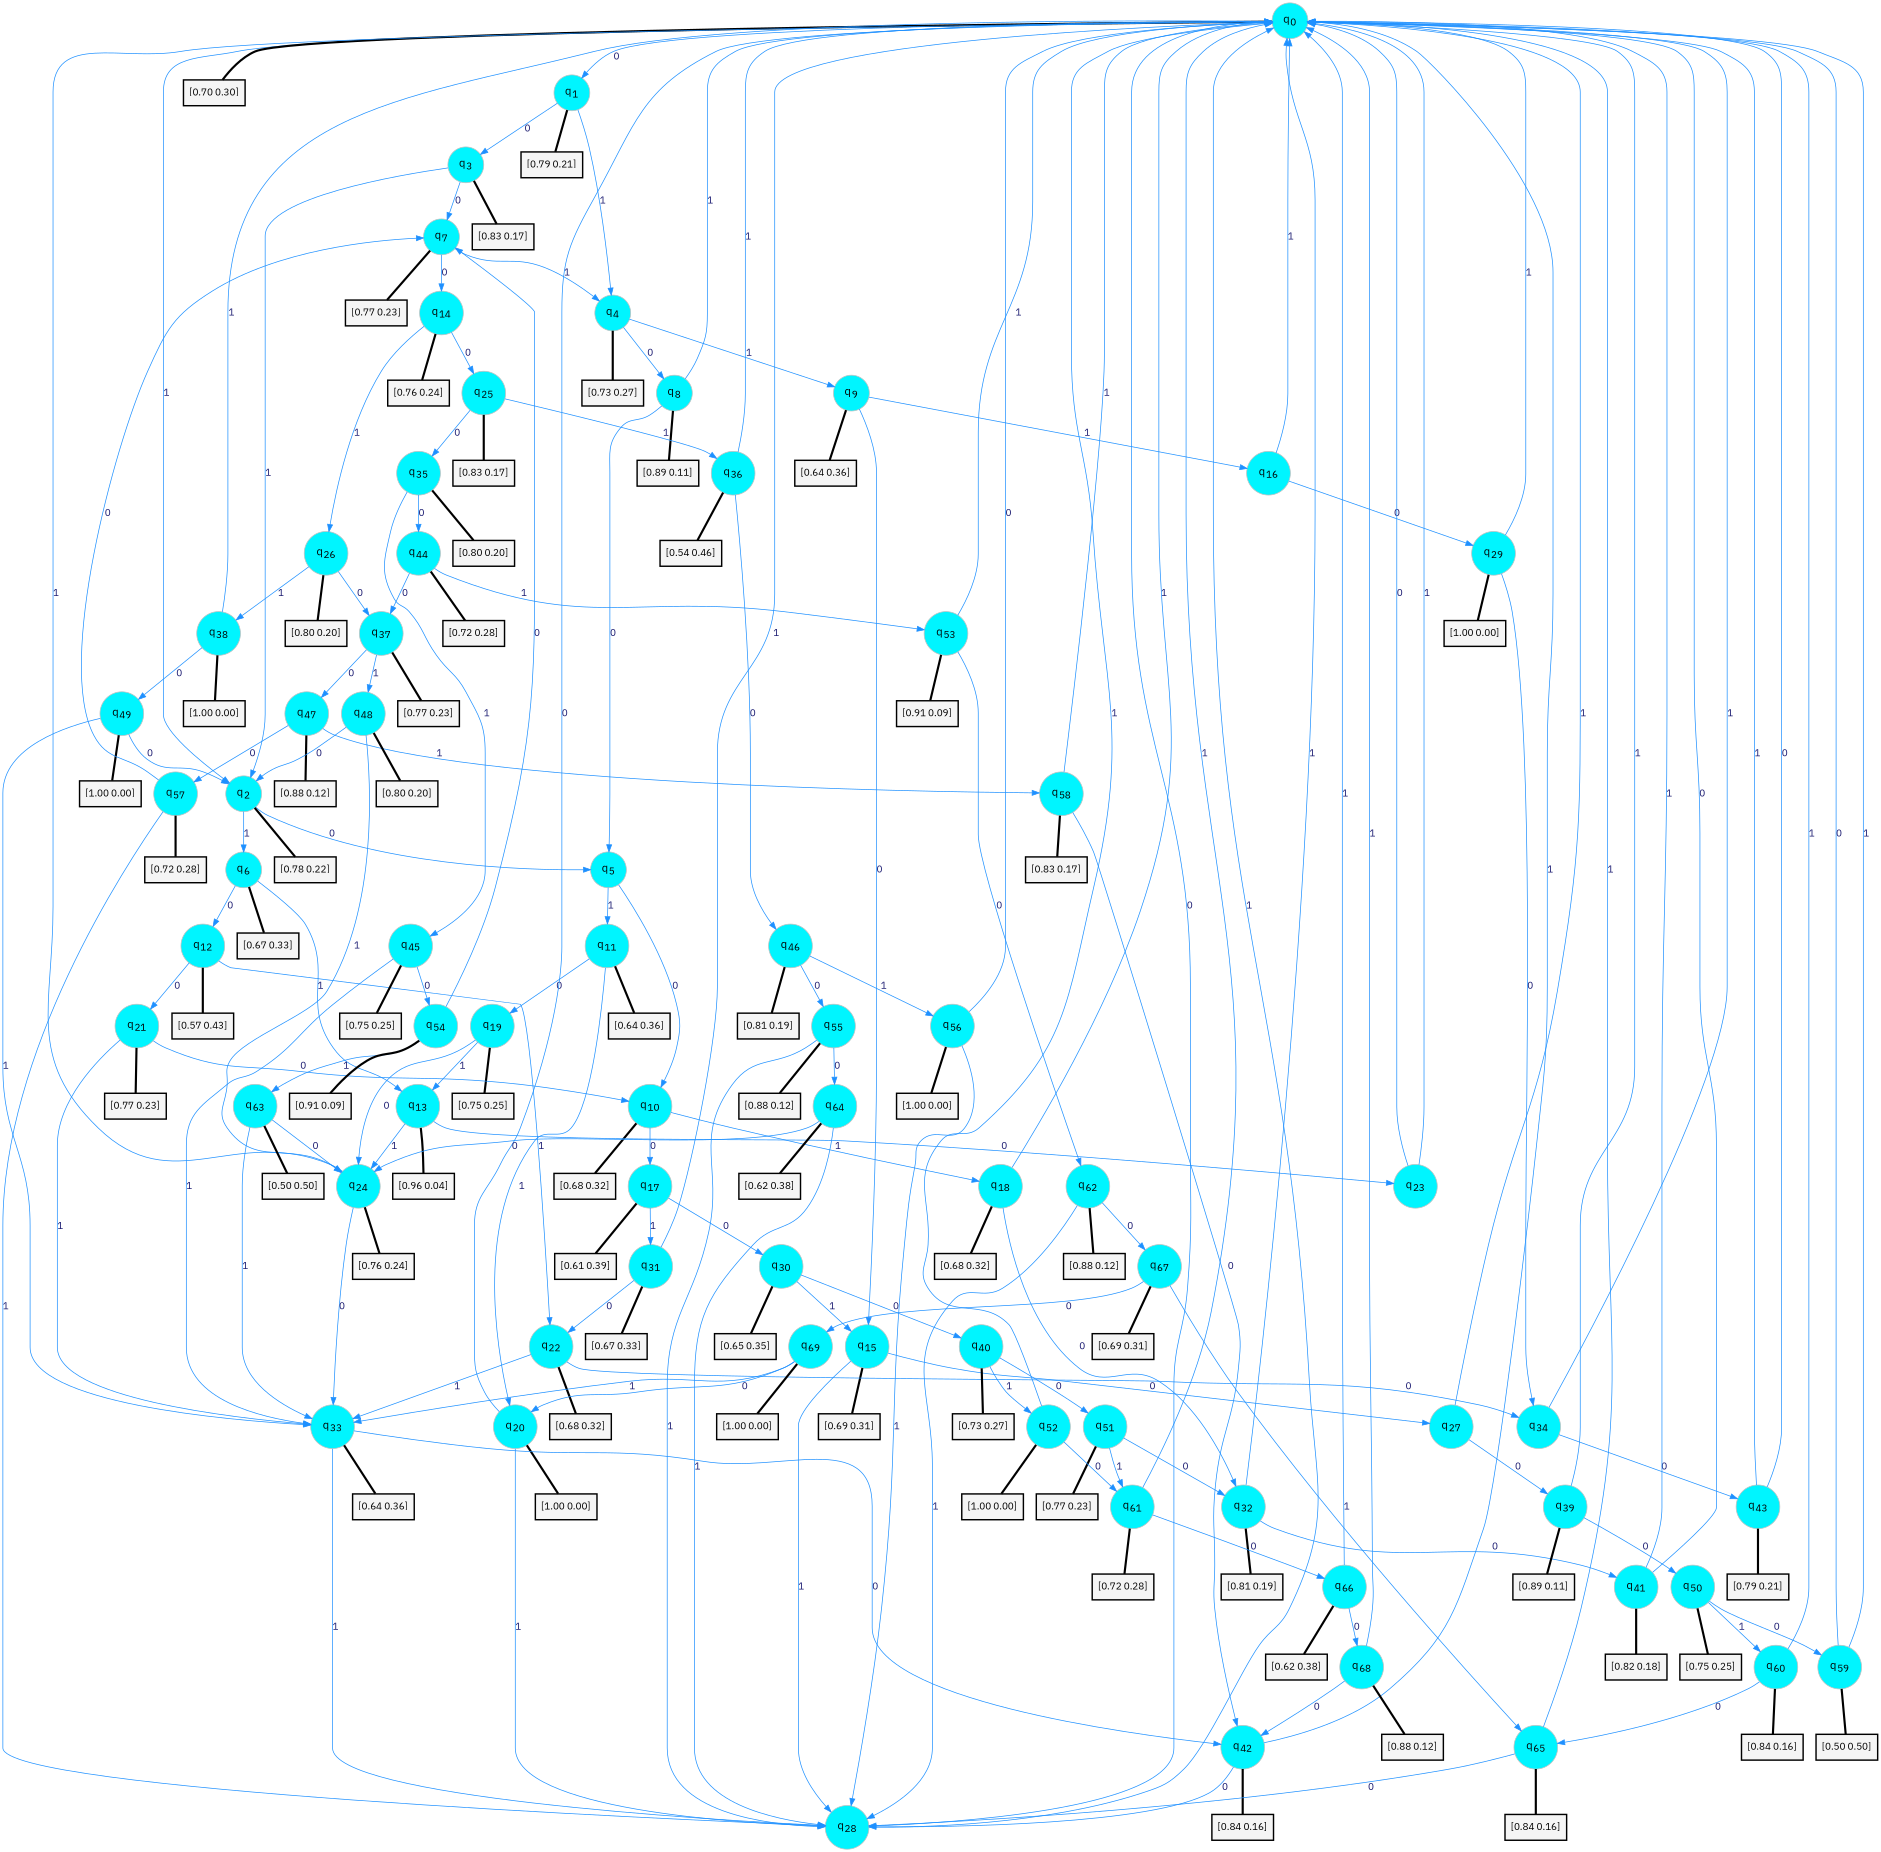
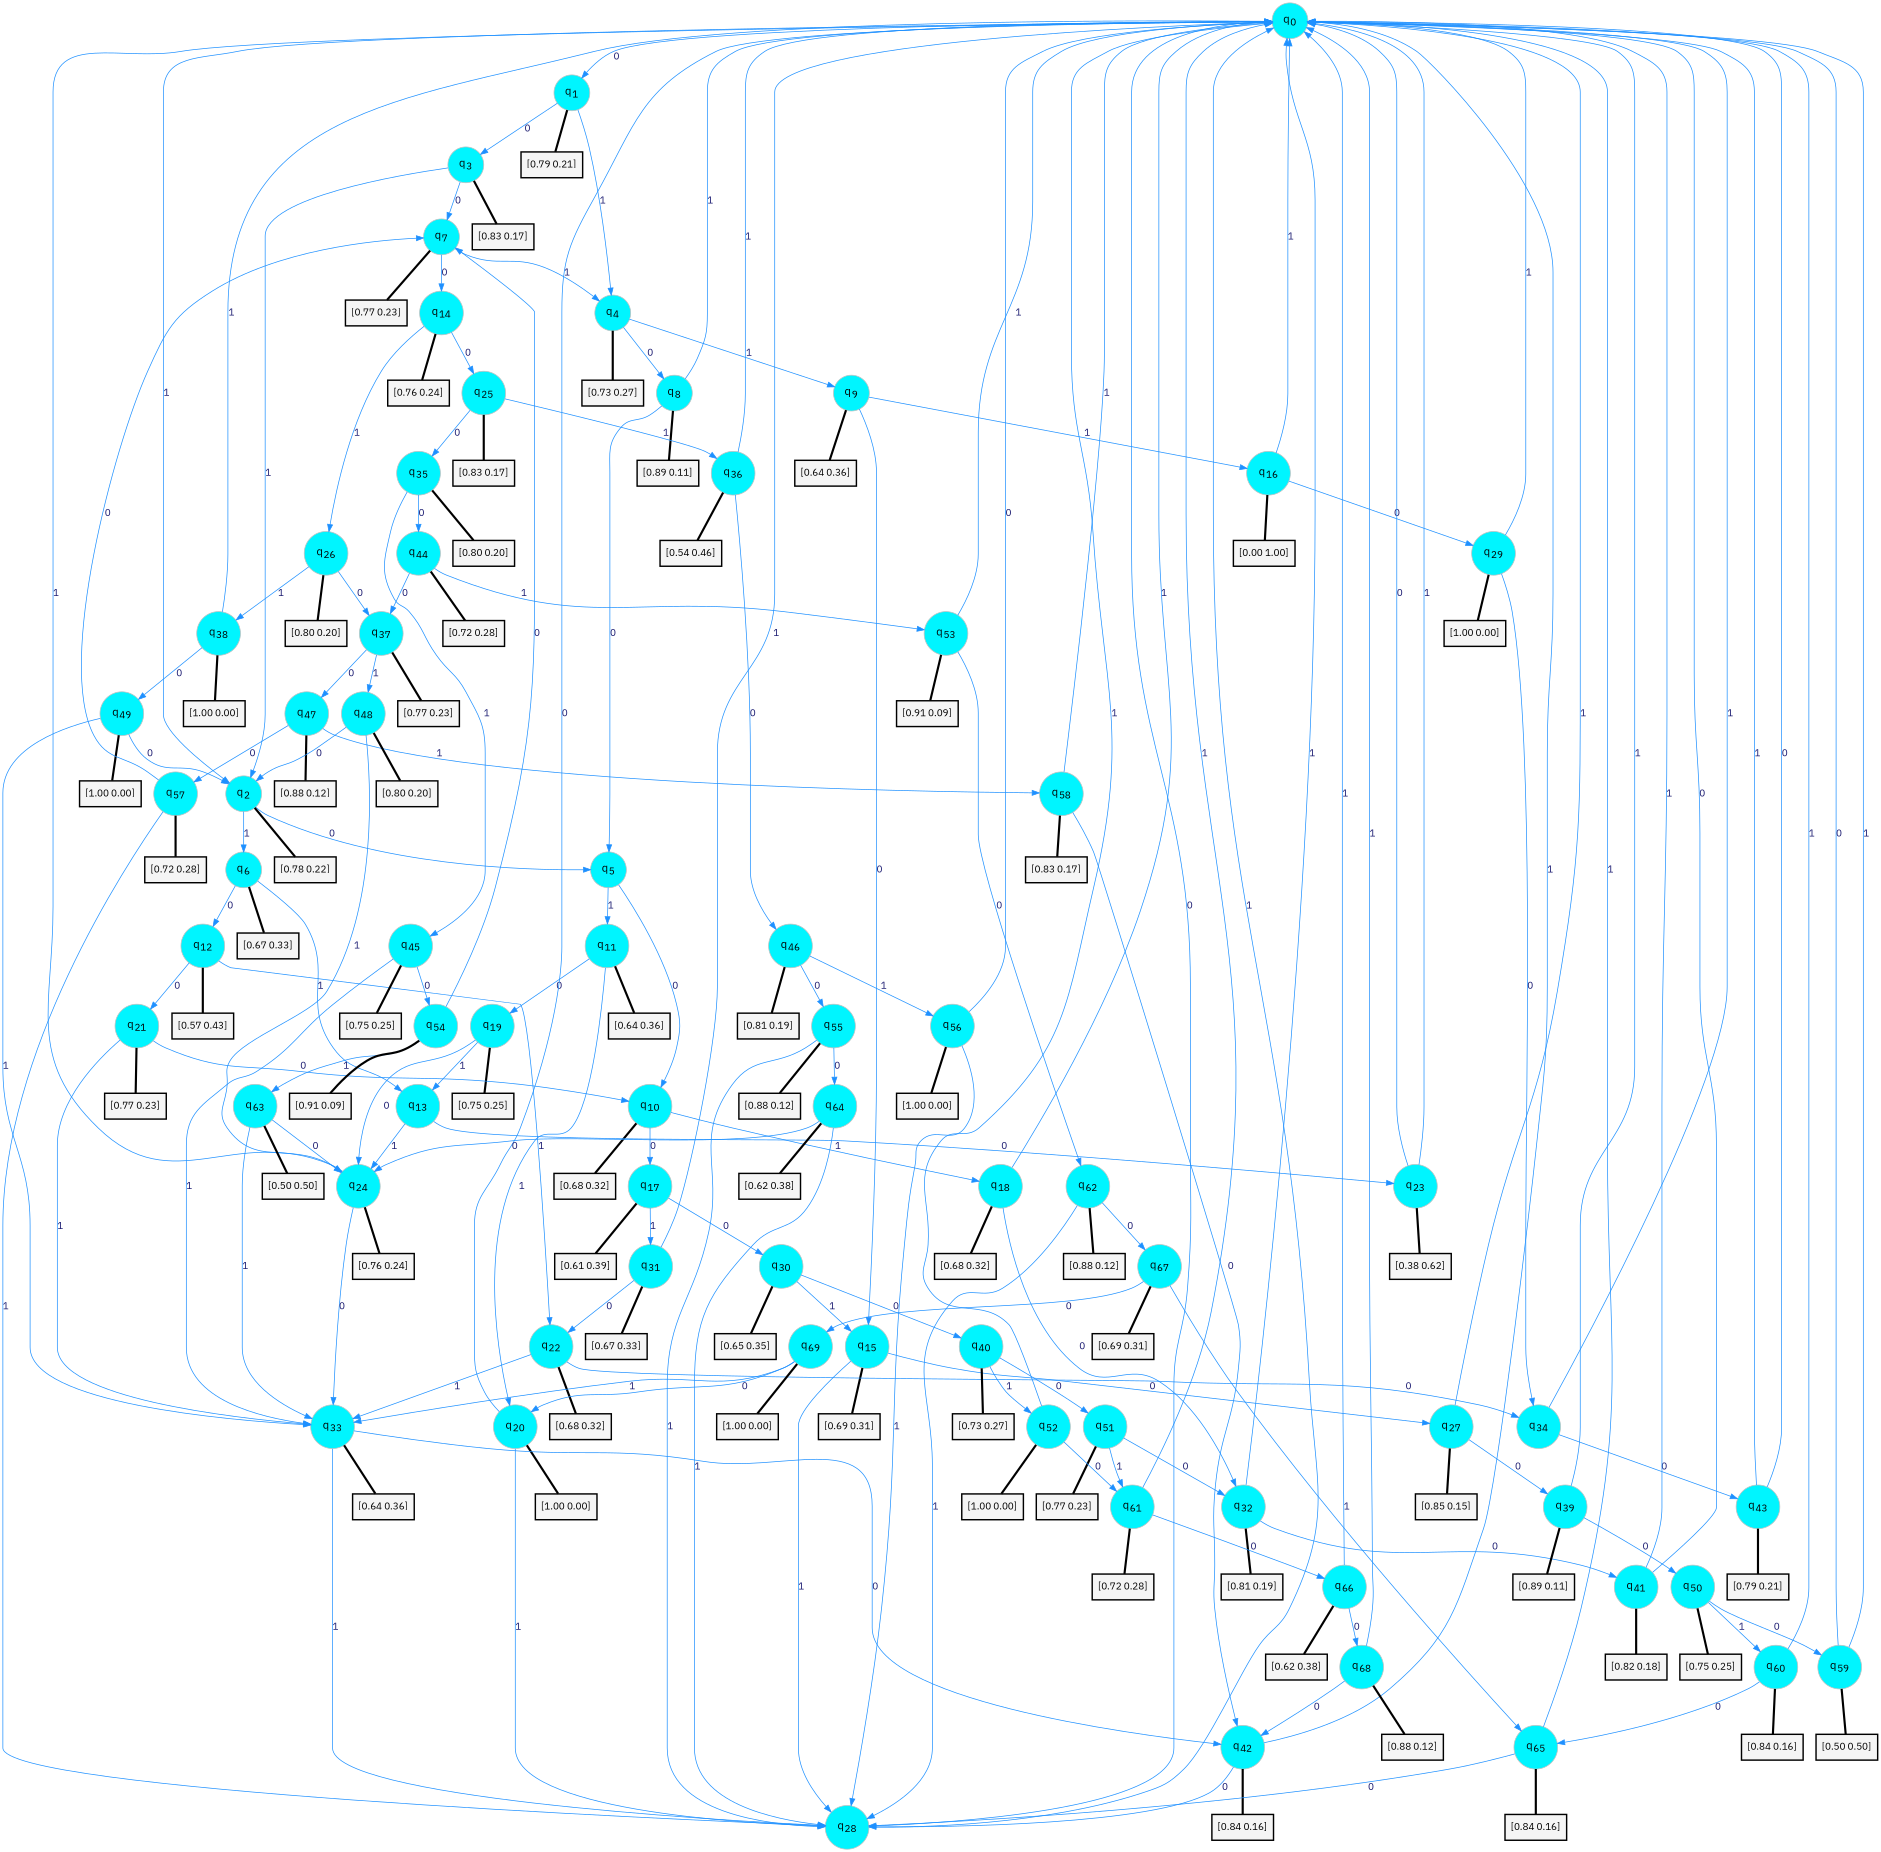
(214, 93) -> none
none -> (1264, 553)
(424, 1186) -> none
none -> (1420, 1266)
none -> (1446, 1507)
